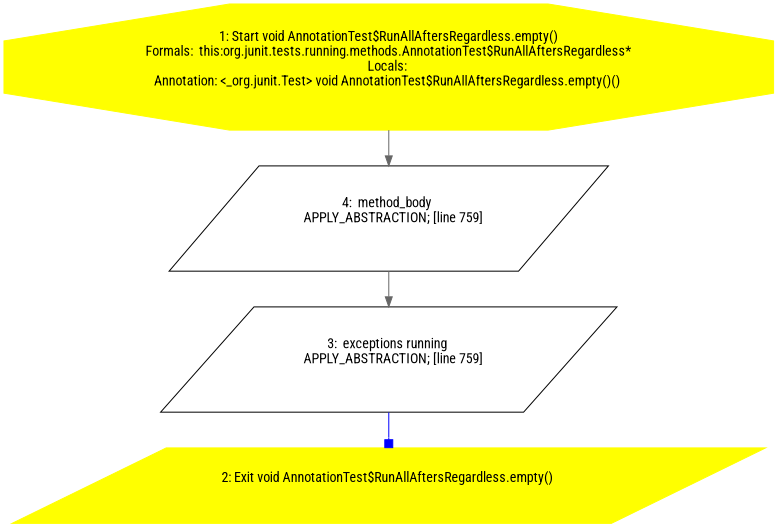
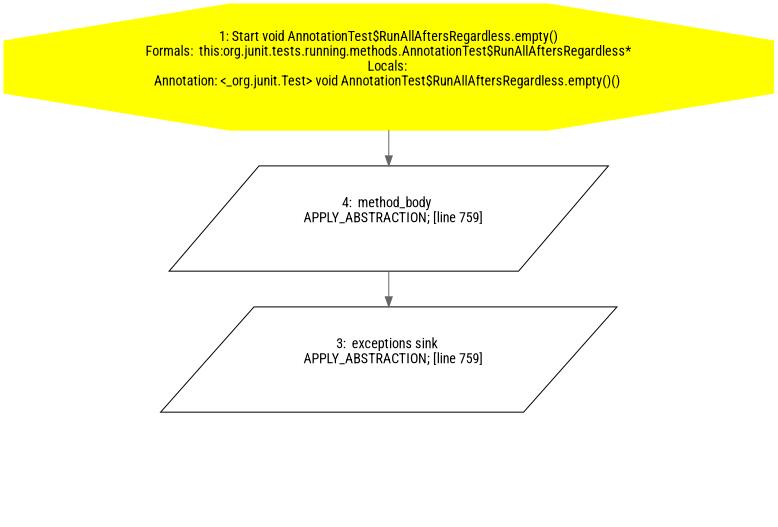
(389, 360) -> (389, 360)
(389, 486) -> none
